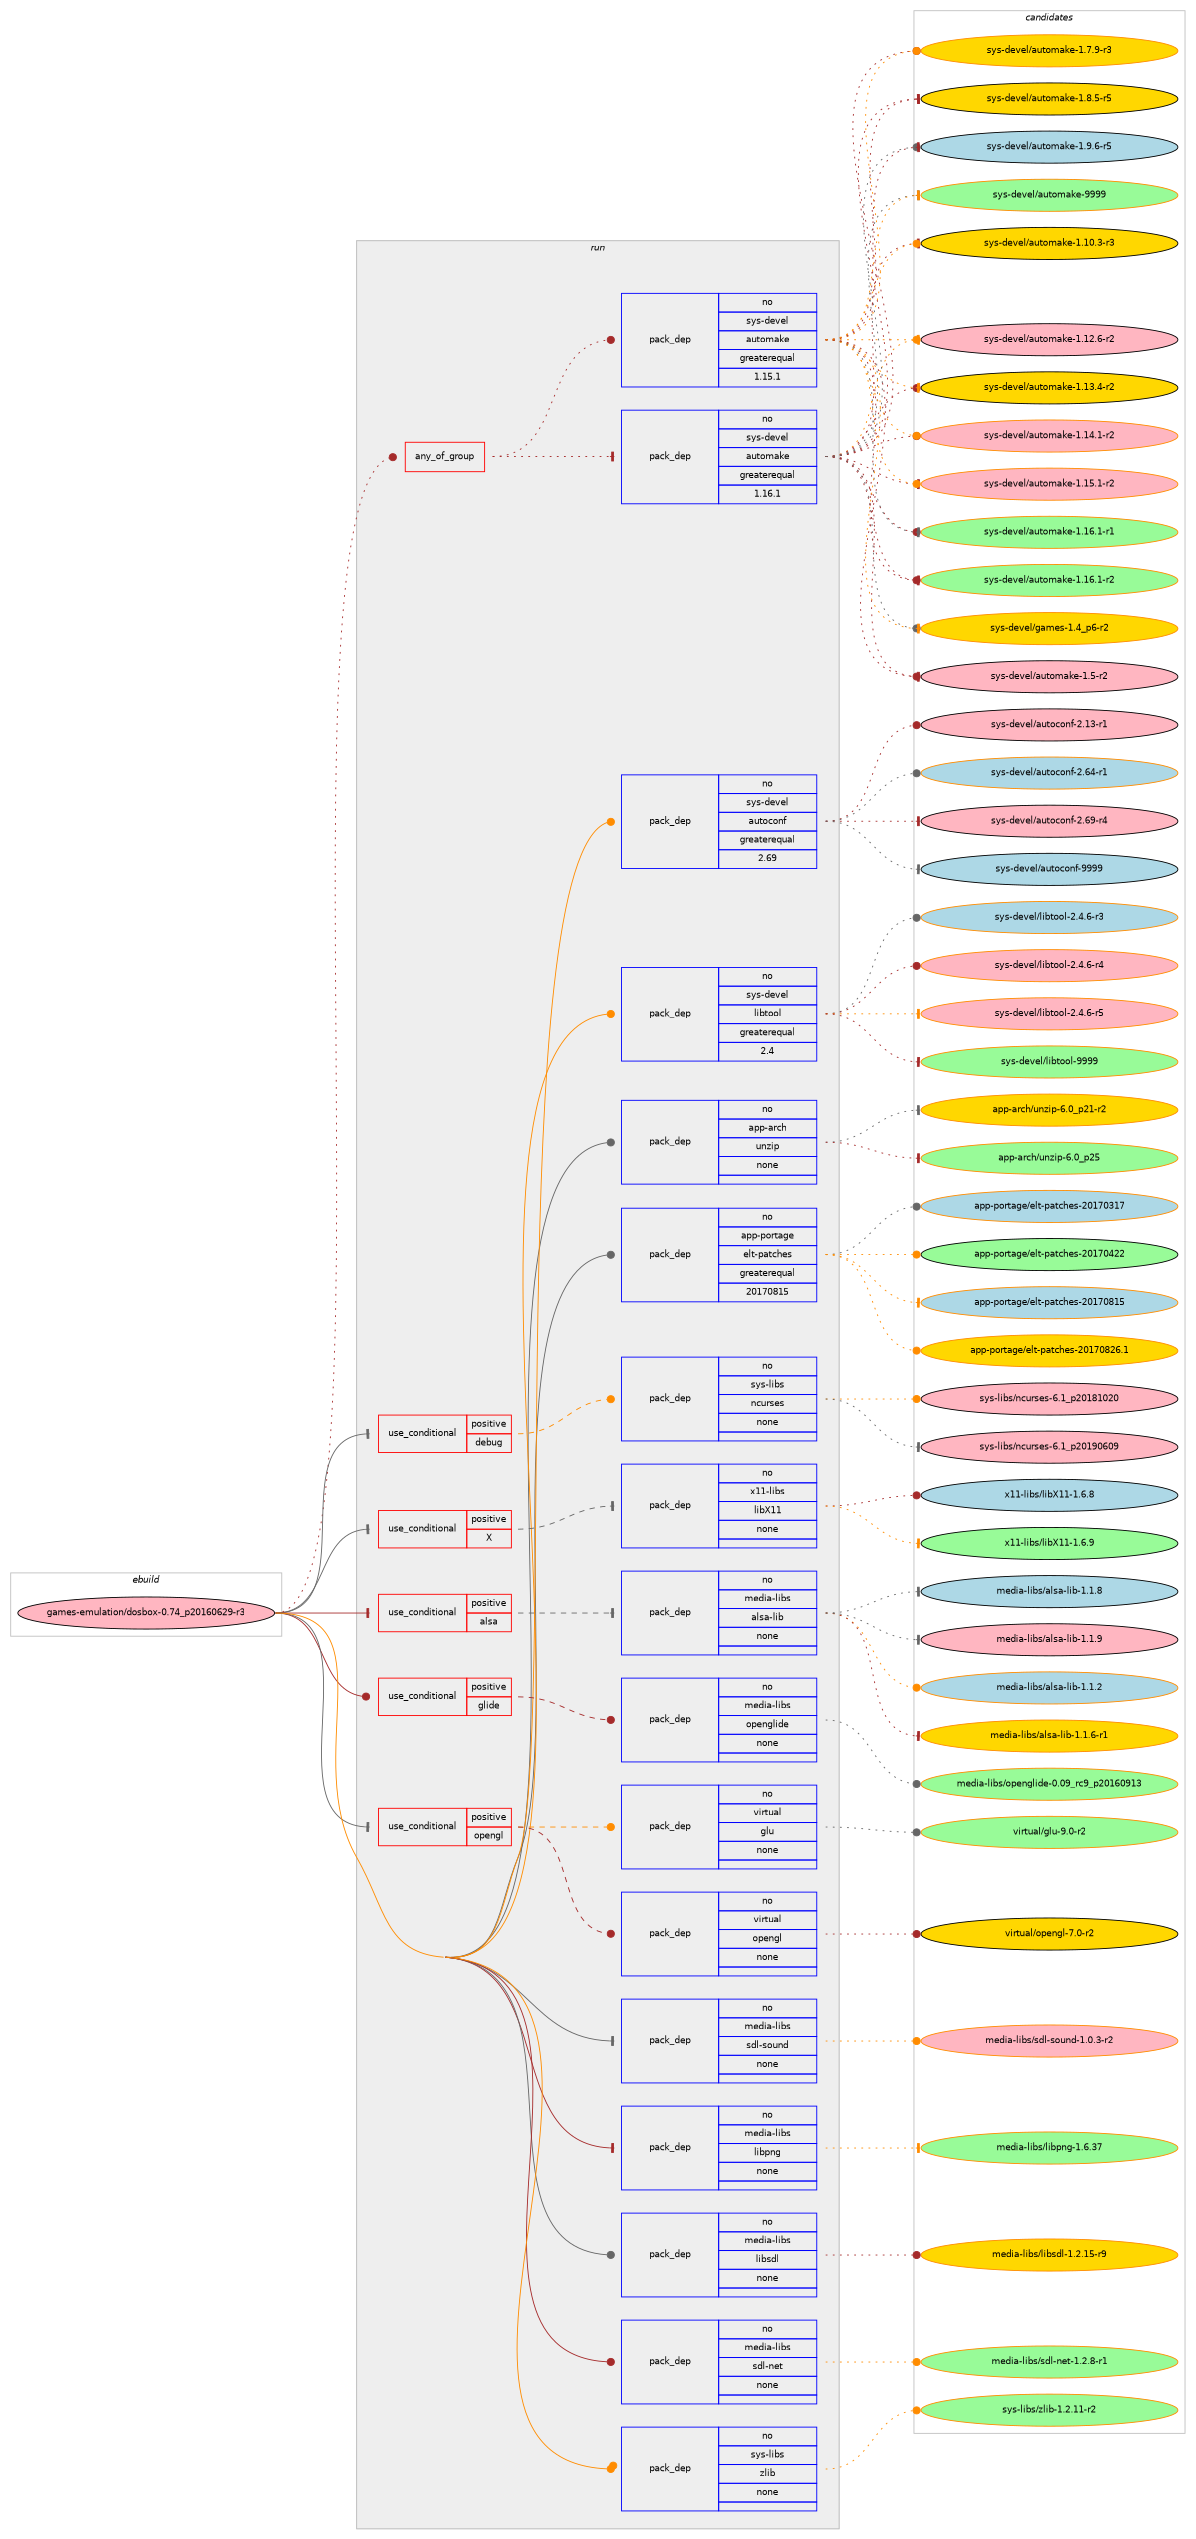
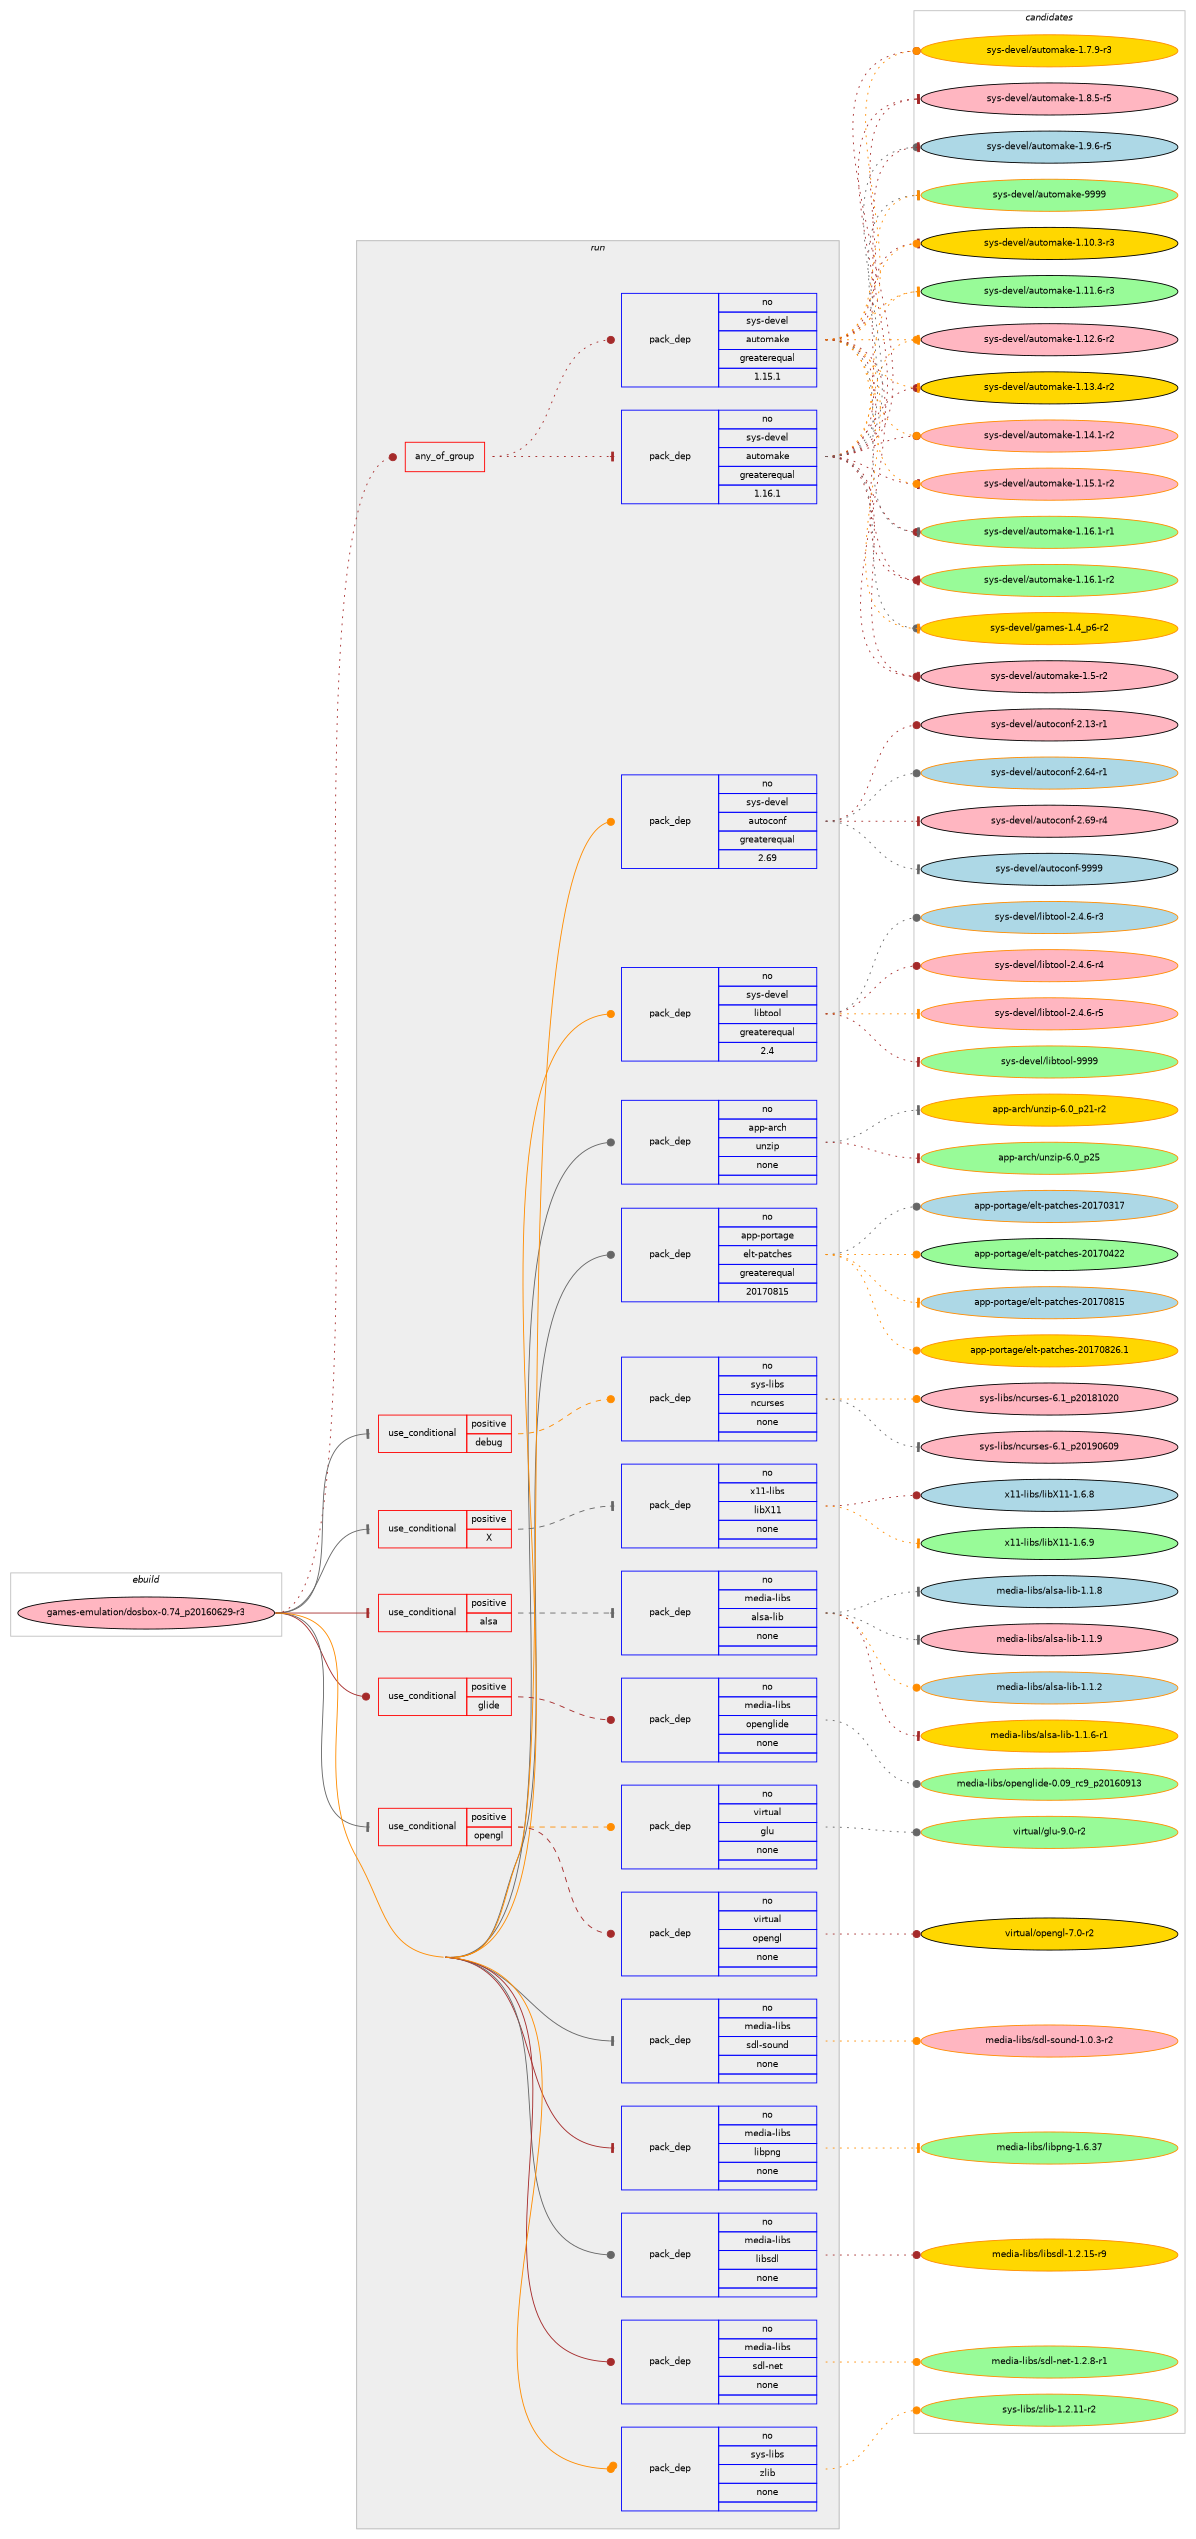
(1049, 99) -> (1049, 99)
none -> (1049, 292)
